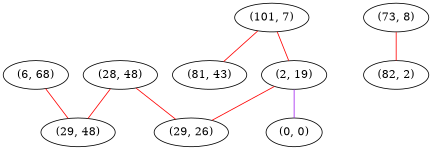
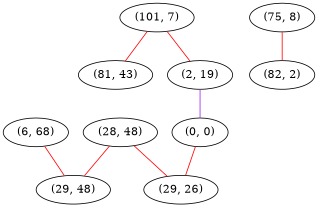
(396, 18) -> (282, 18)
(243, 103) -> (191, 161)
